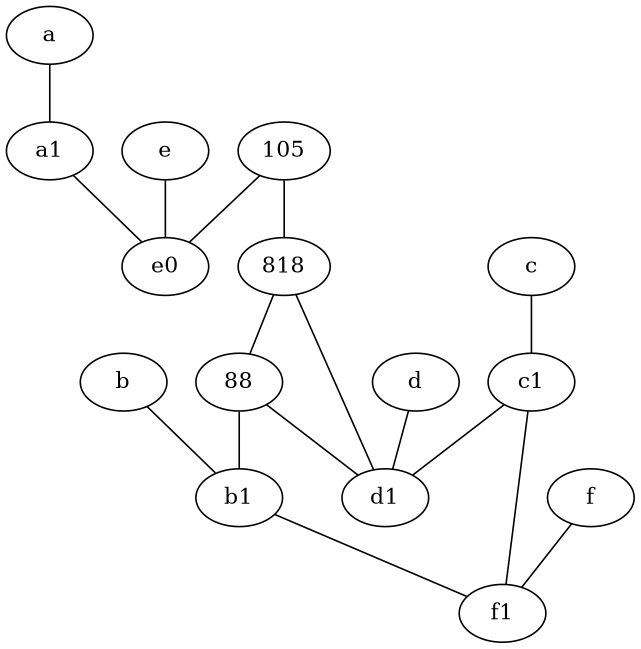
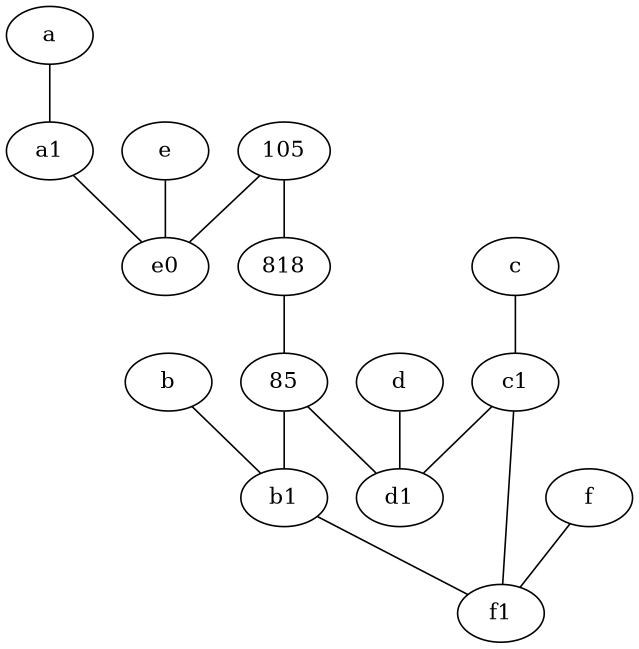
(239, 382) -> (284, 382)
(335, 382) -> none
